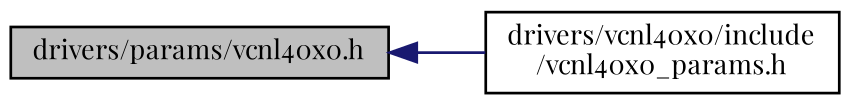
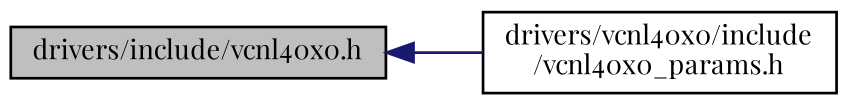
(200, 53) -> (198, 53)
